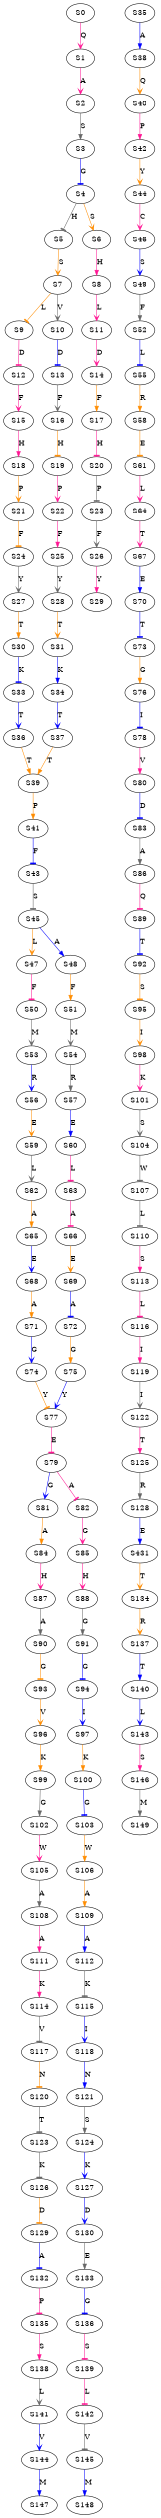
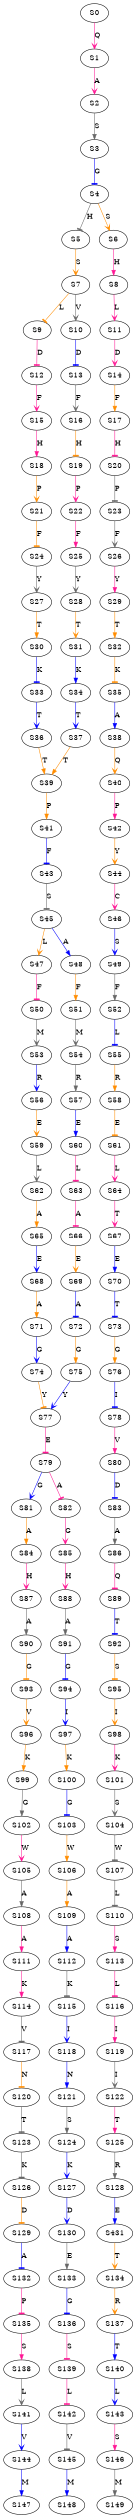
none -> (115, 647)
(86, 1622) -> (68, 1622)
